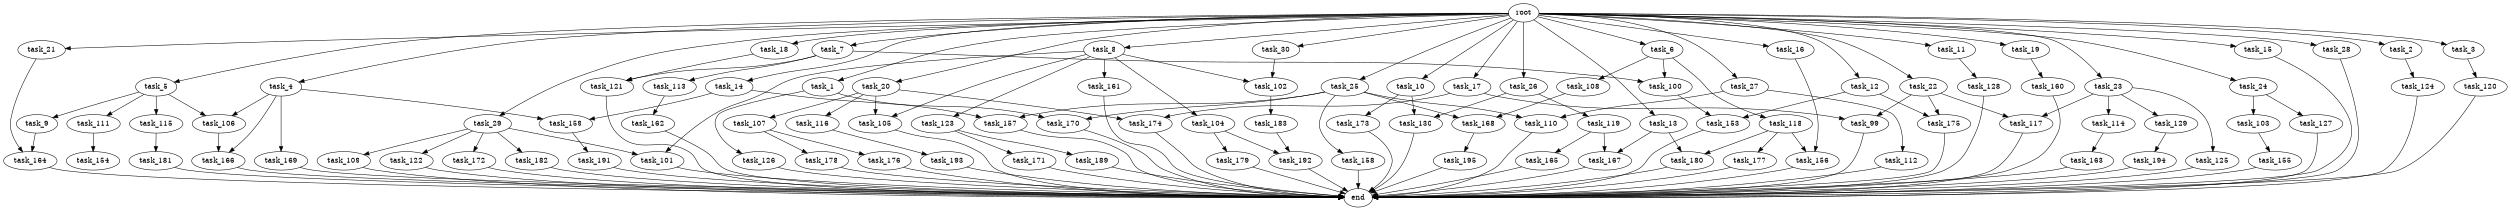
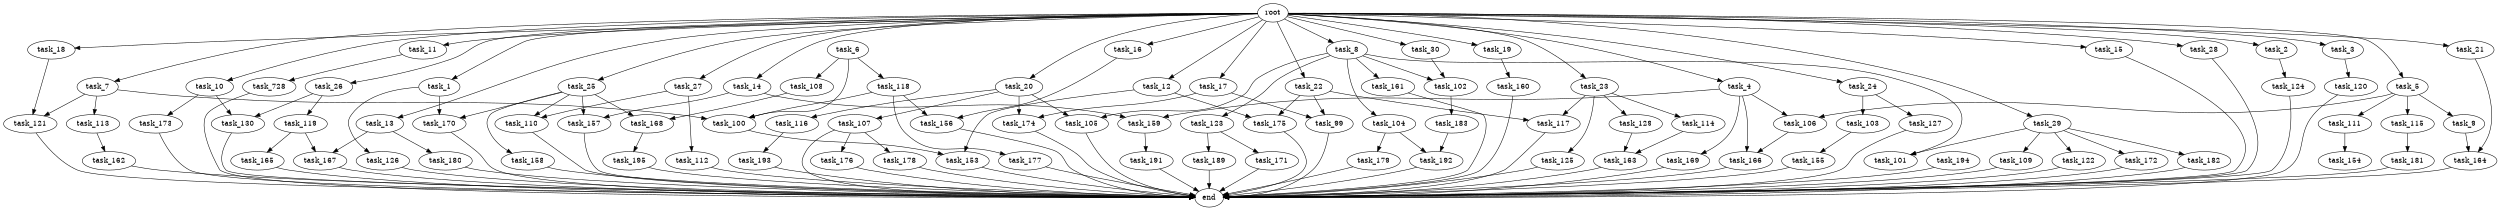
(1589, 30) -> none
(1984, 87) -> (269, 87)
(2162, 140) -> (1629, 140)
(1739, 141) -> (810, 105)
(1007, 190) -> (968, 194)
